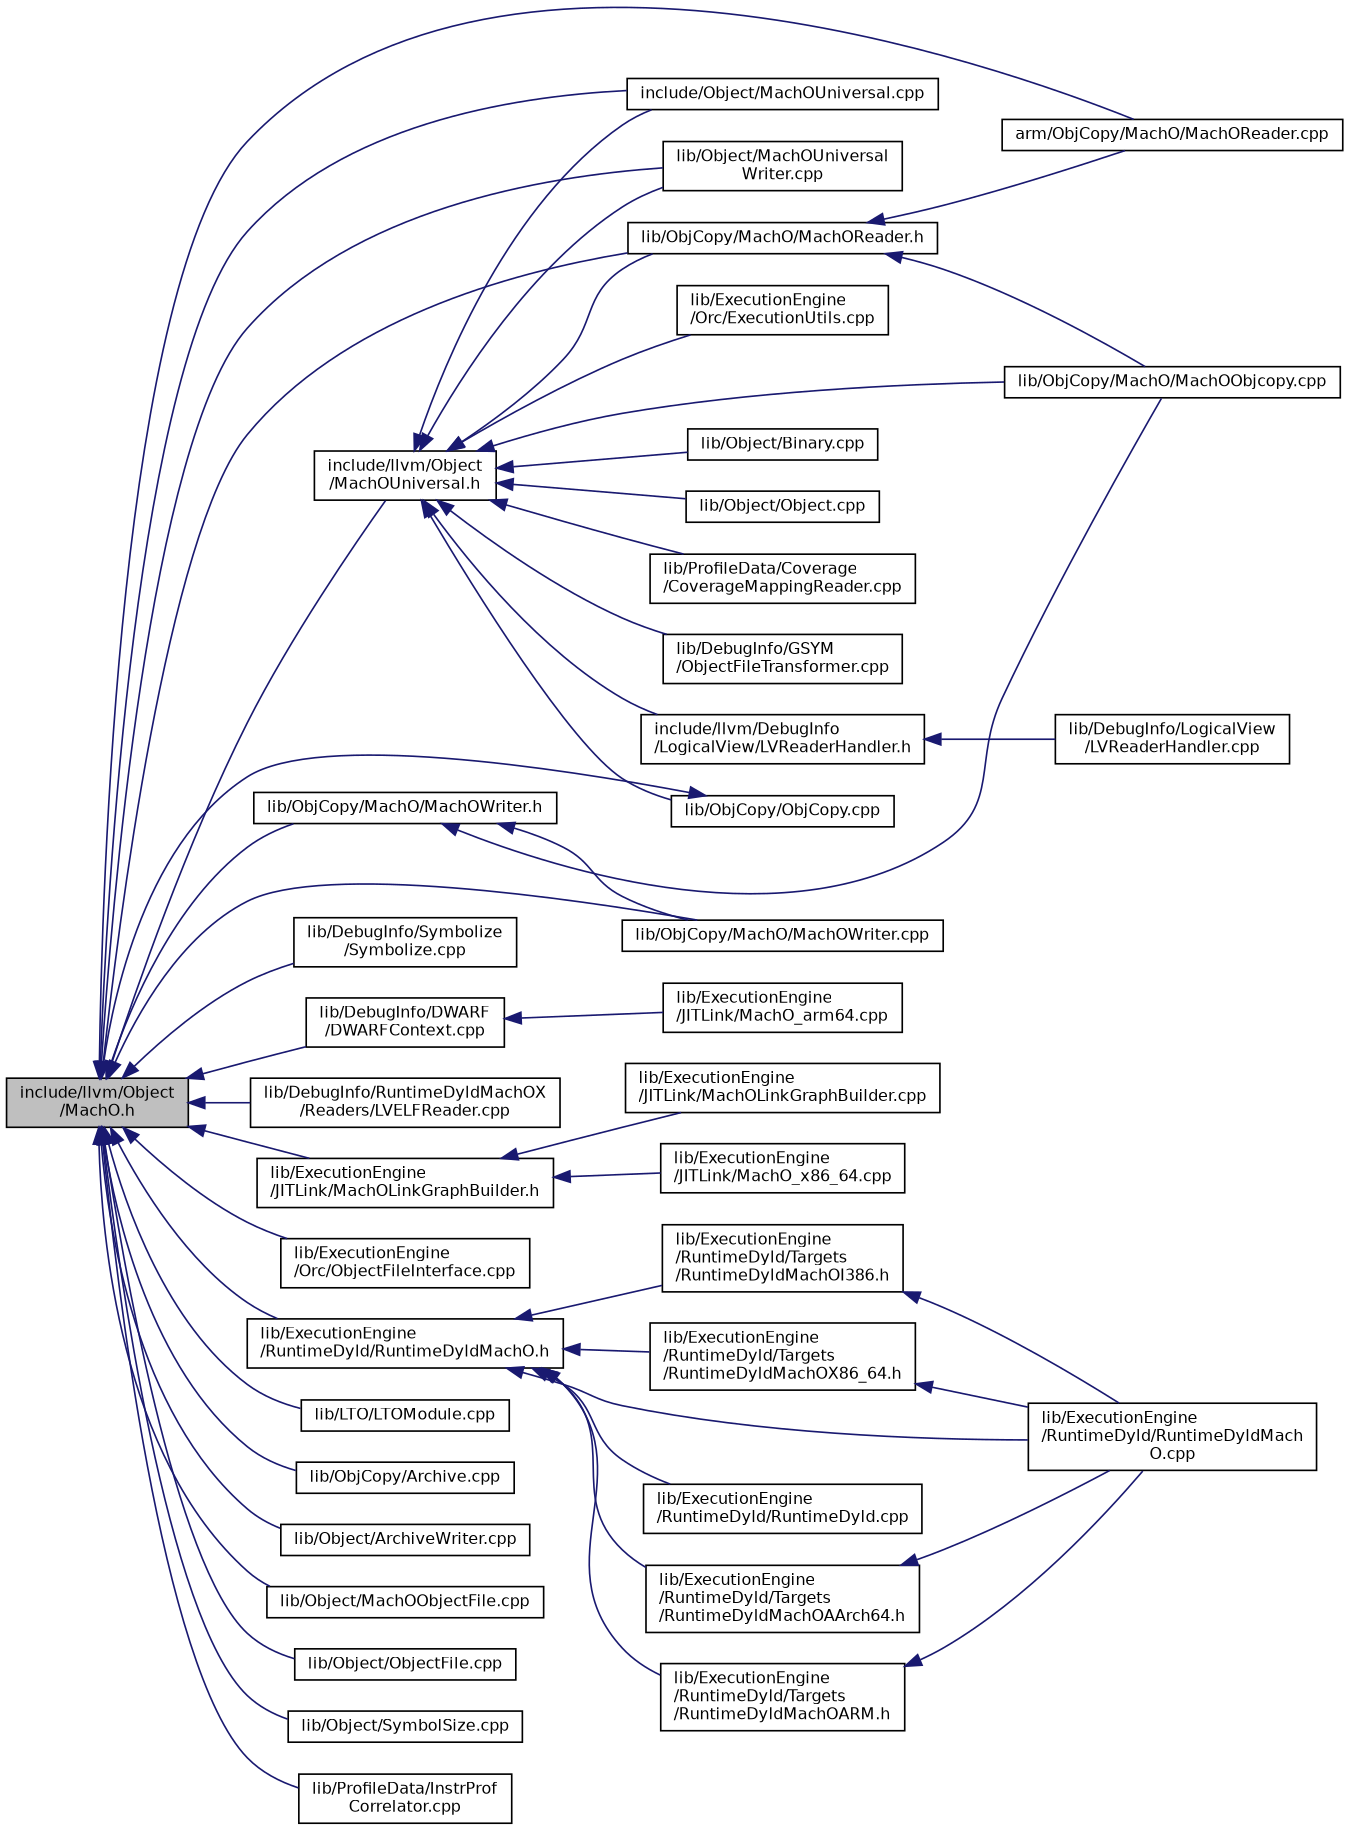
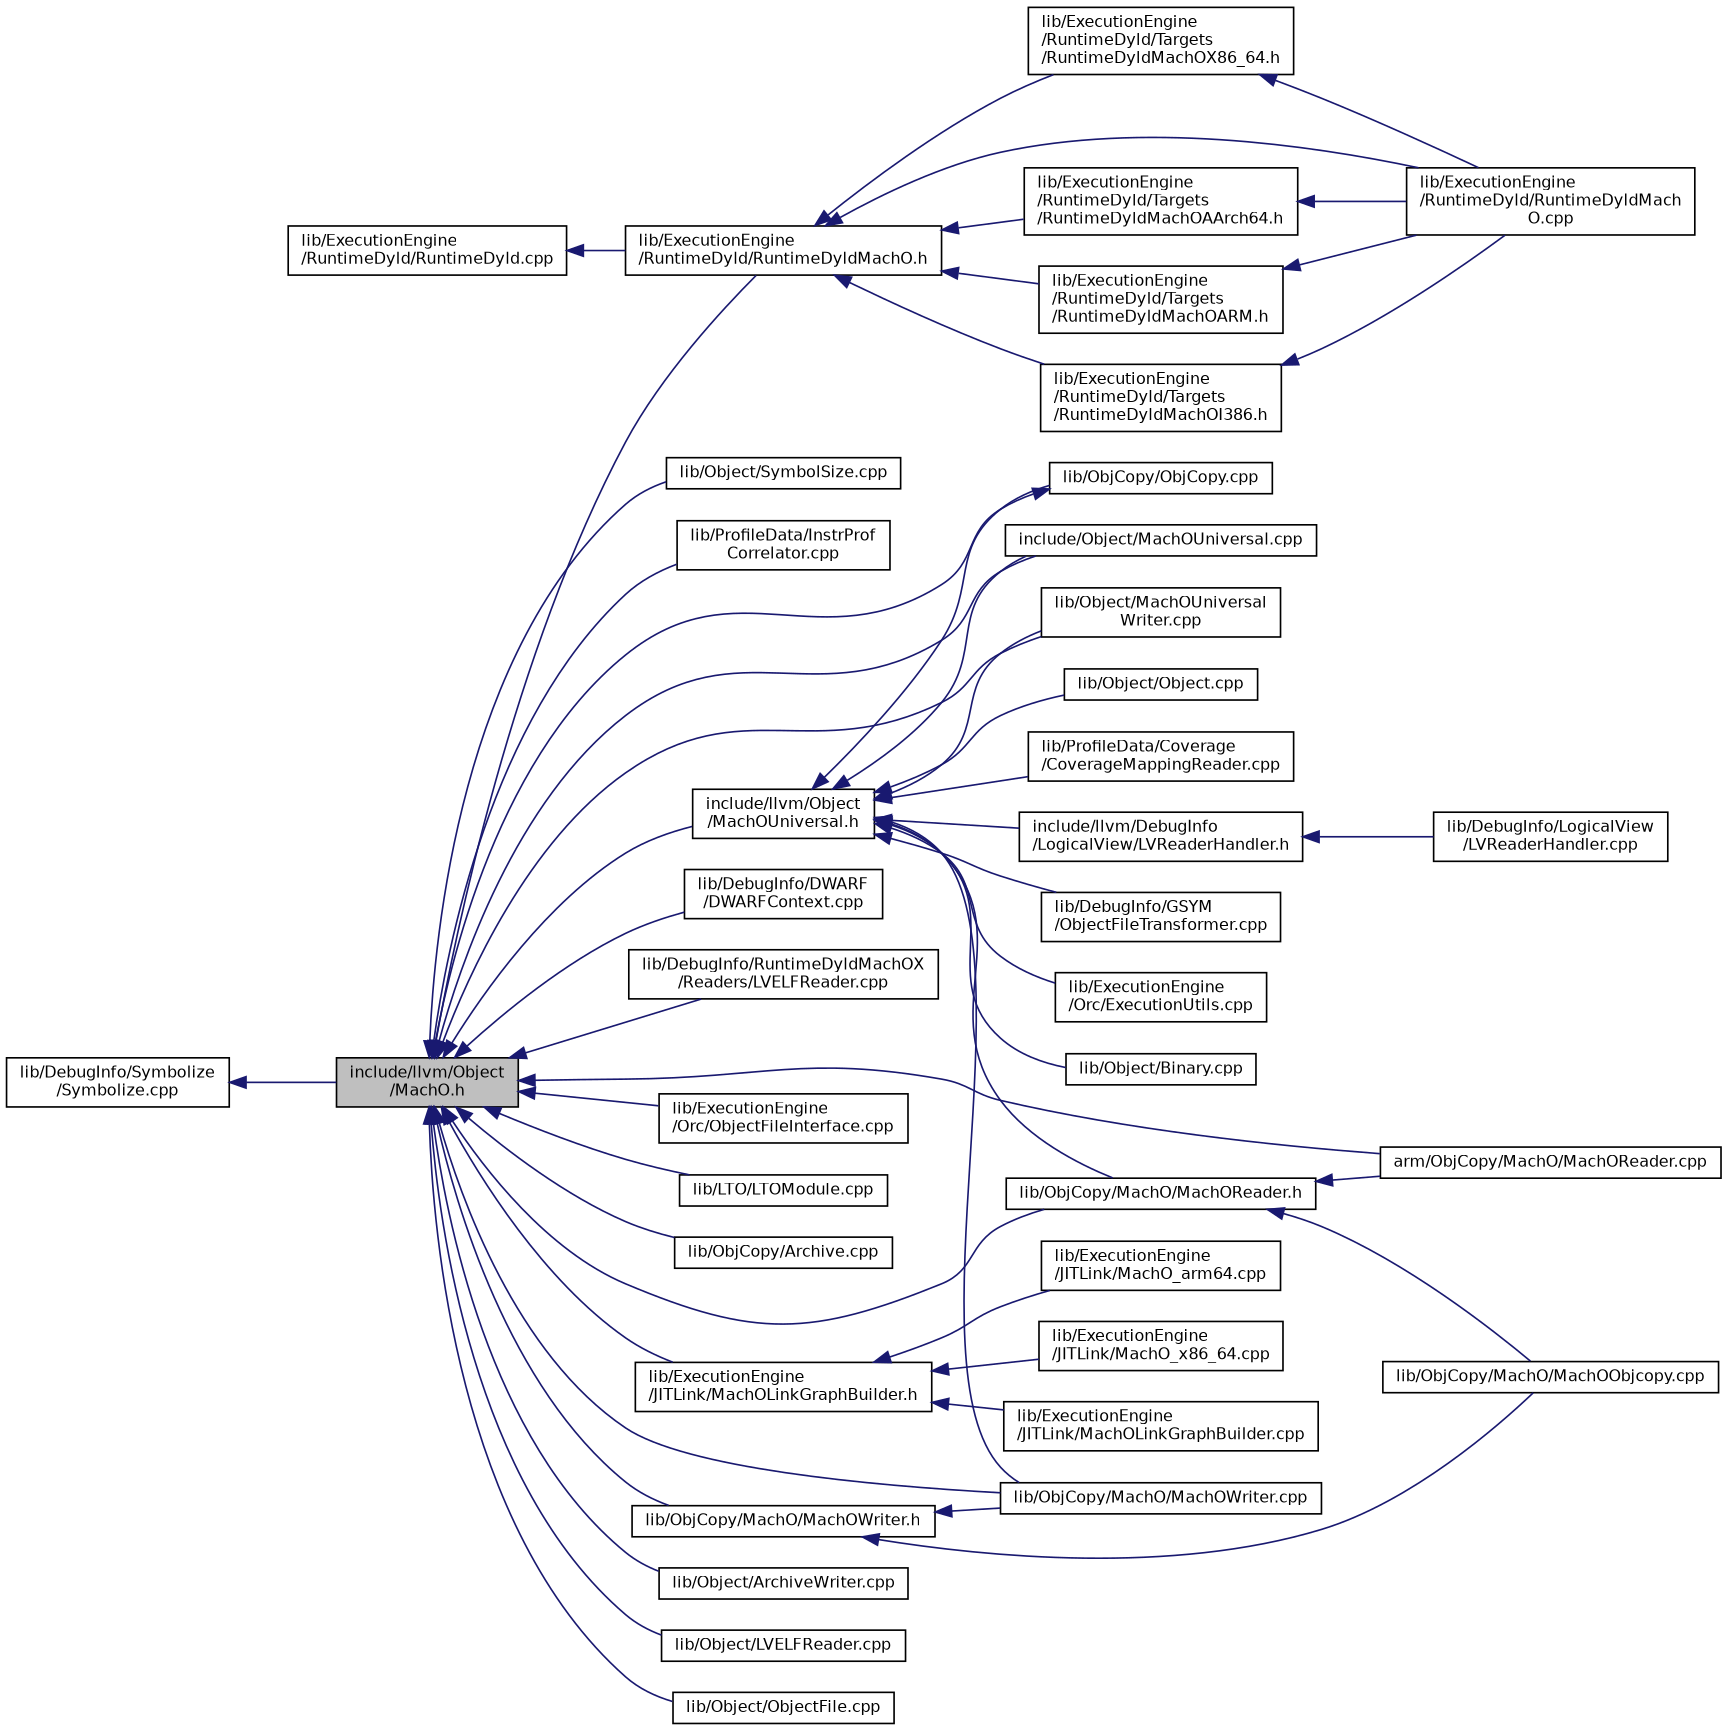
(746, 397) -> (971, 1143)
(208, 1005) -> (291, 1082)
(592, 1015) -> (977, 1318)
(606, 1444) -> (605, 251)
(405, 1602) -> (784, 1646)
